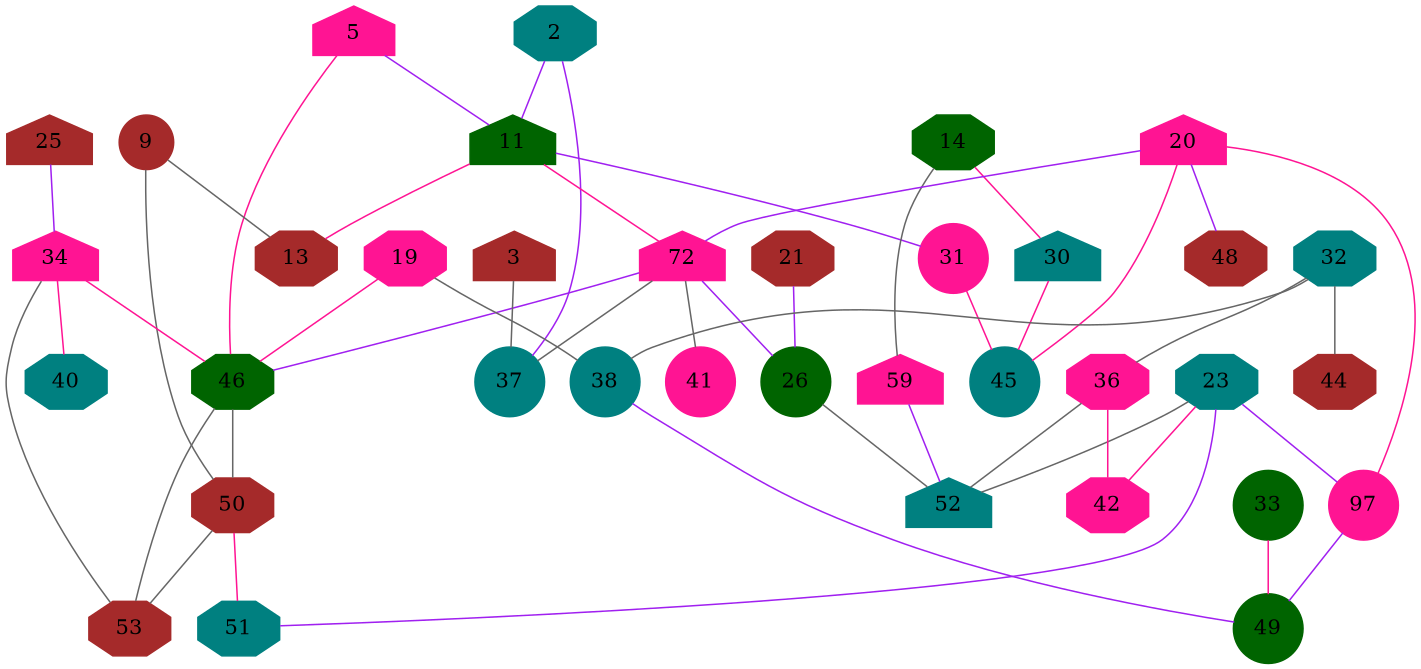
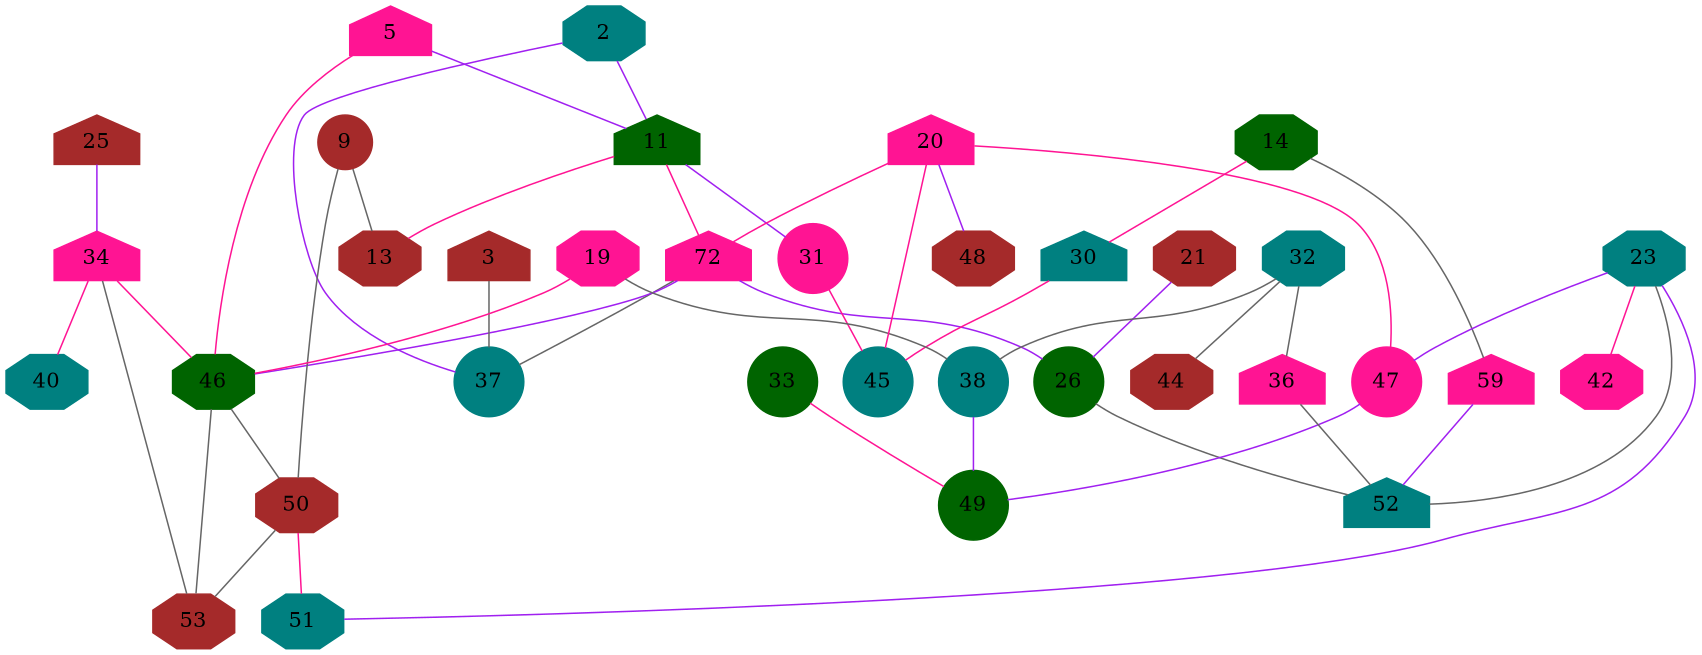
(910, 189) -> (810, 201)
(701, 382) -> none
(1108, 382) -> (1282, 382)
(1108, 452) -> none
(1364, 505) -> (1387, 382)
